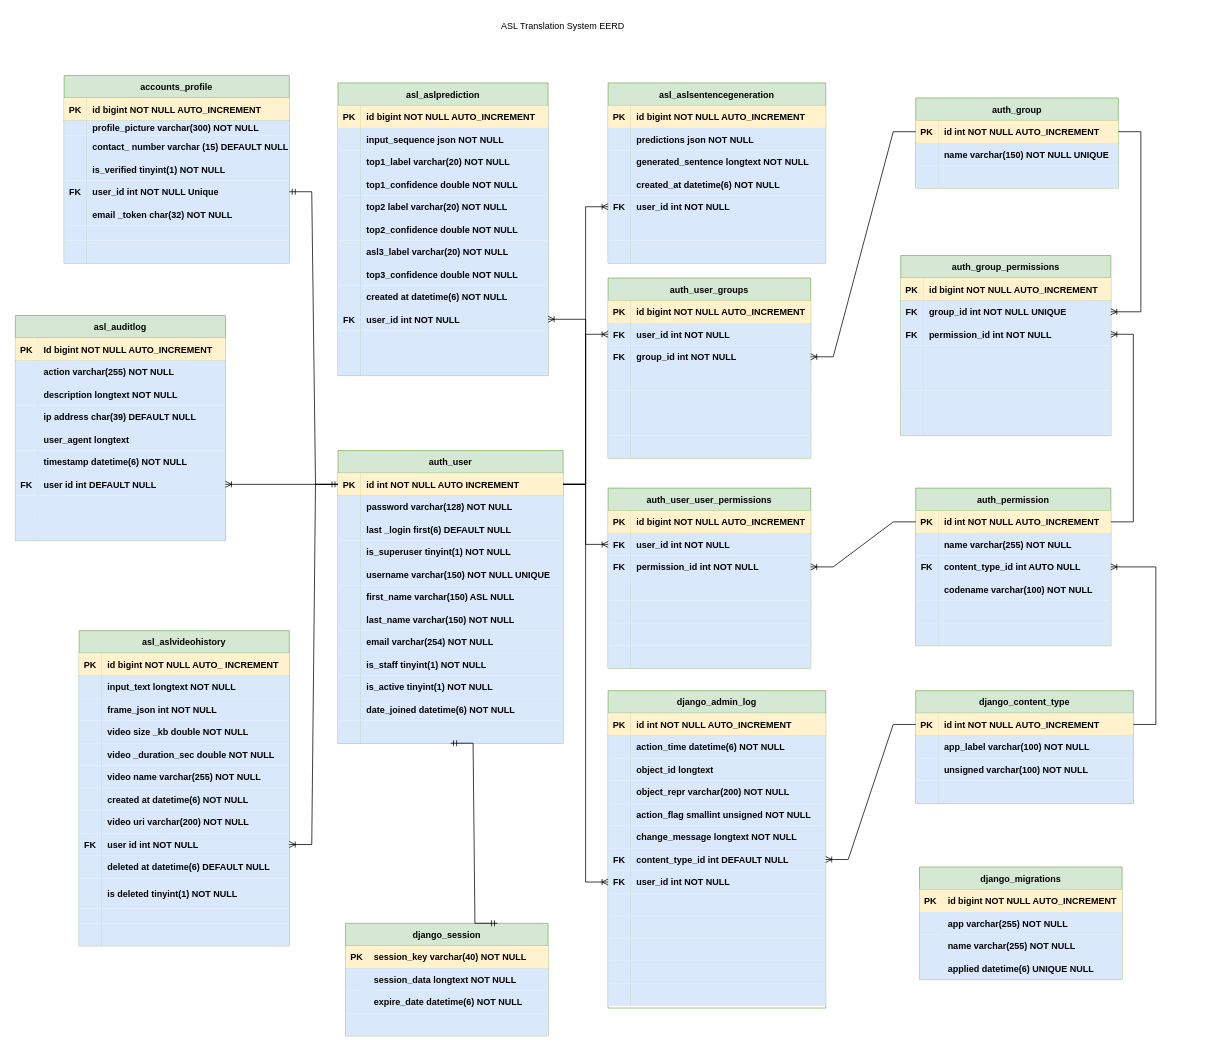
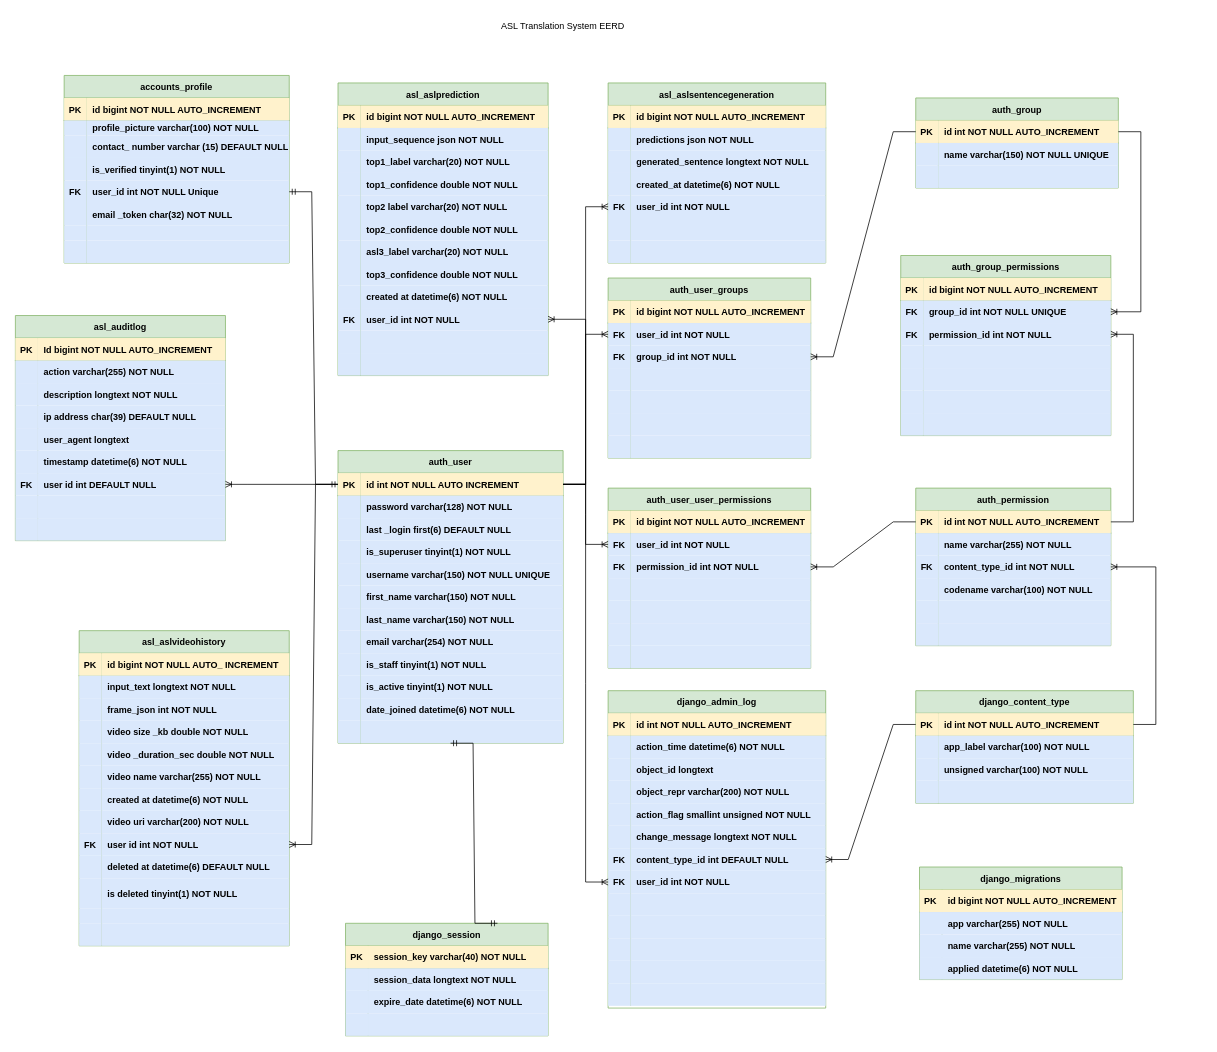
(178, 128) -> (178, 128)
(1011, 567) -> (1008, 567)
(442, 597) -> (442, 597)
(1018, 968) -> (1011, 968)
